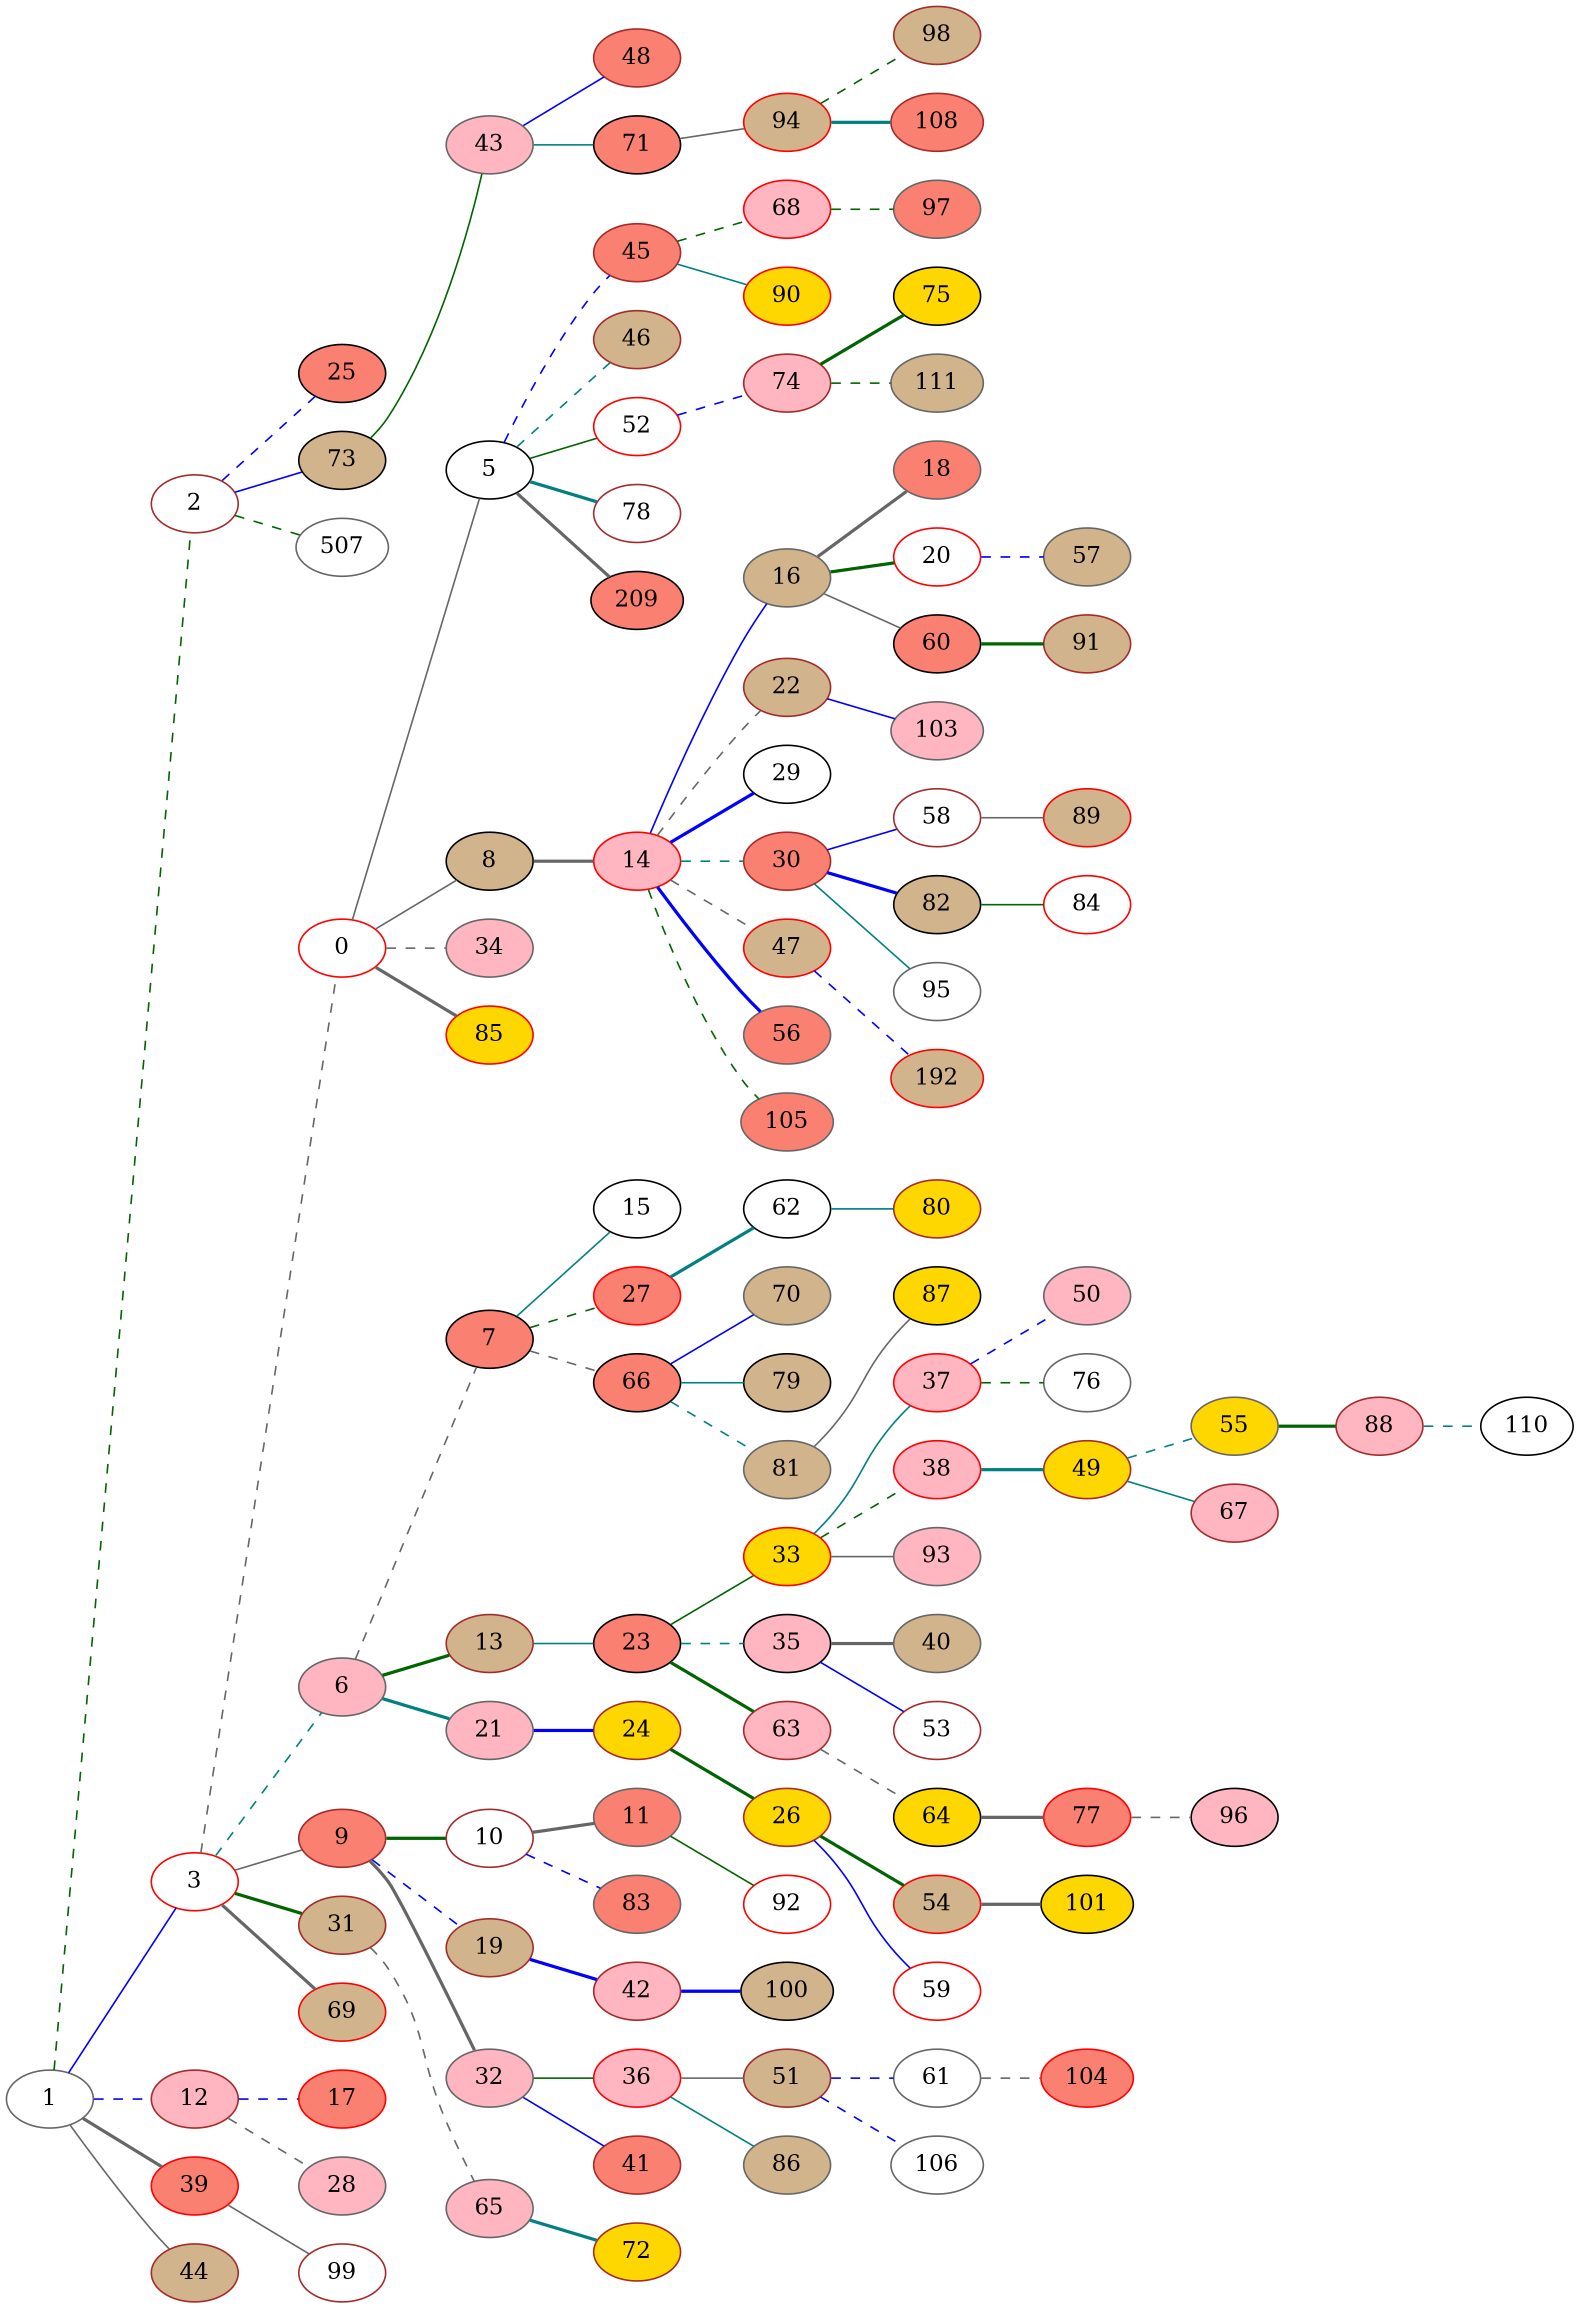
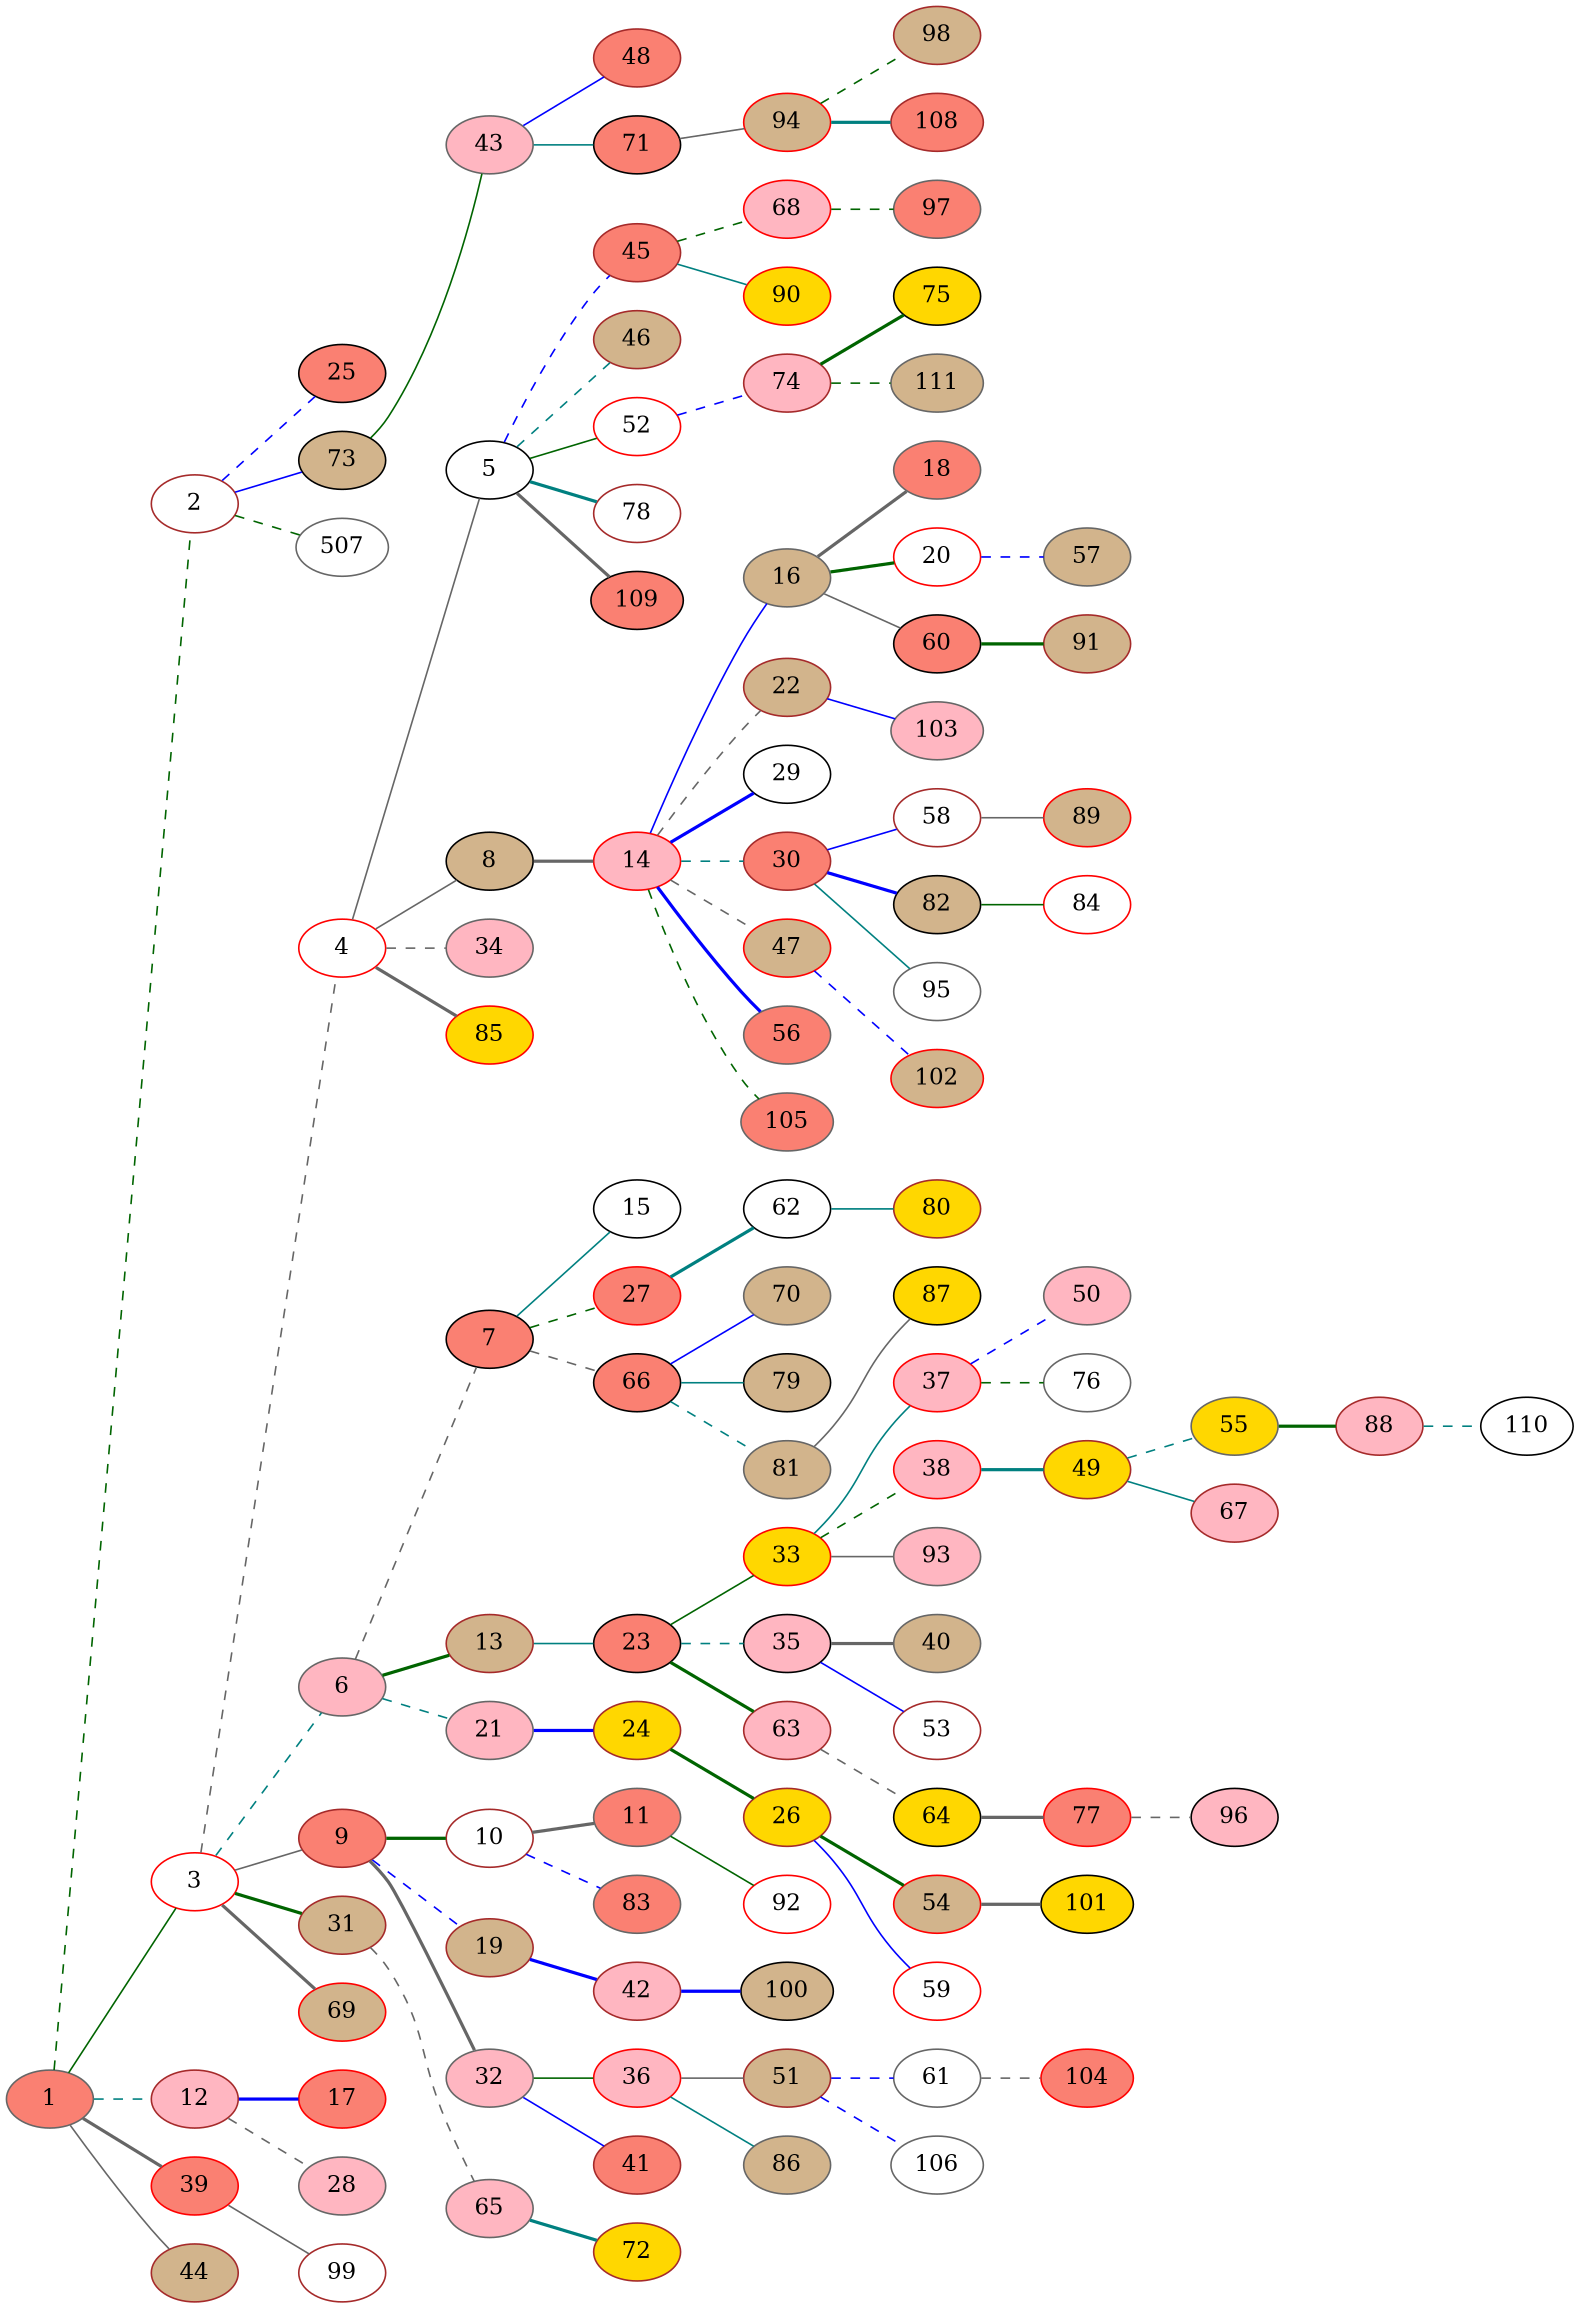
(637, 600) -> (637, 600)
(342, 948) -> (342, 948)
(937, 1079) -> (937, 1079)
(416, 1709) -> (416, 1709)
(122, 1990) -> (122, 1990)
(50, 2099) -> (50, 2099)
(123, 2099) -> (123, 2099)
(269, 2099) -> (269, 2099)
